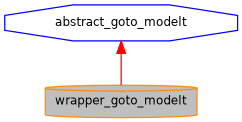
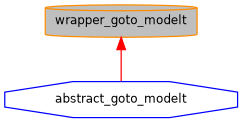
(121, 69) -> (121, 66)
